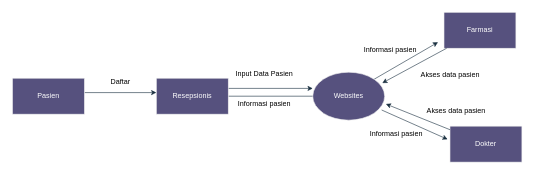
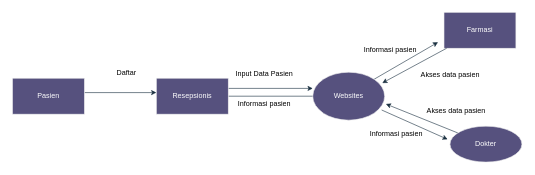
(120, 82) -> (126, 73)
(486, 144) -> (486, 144)
